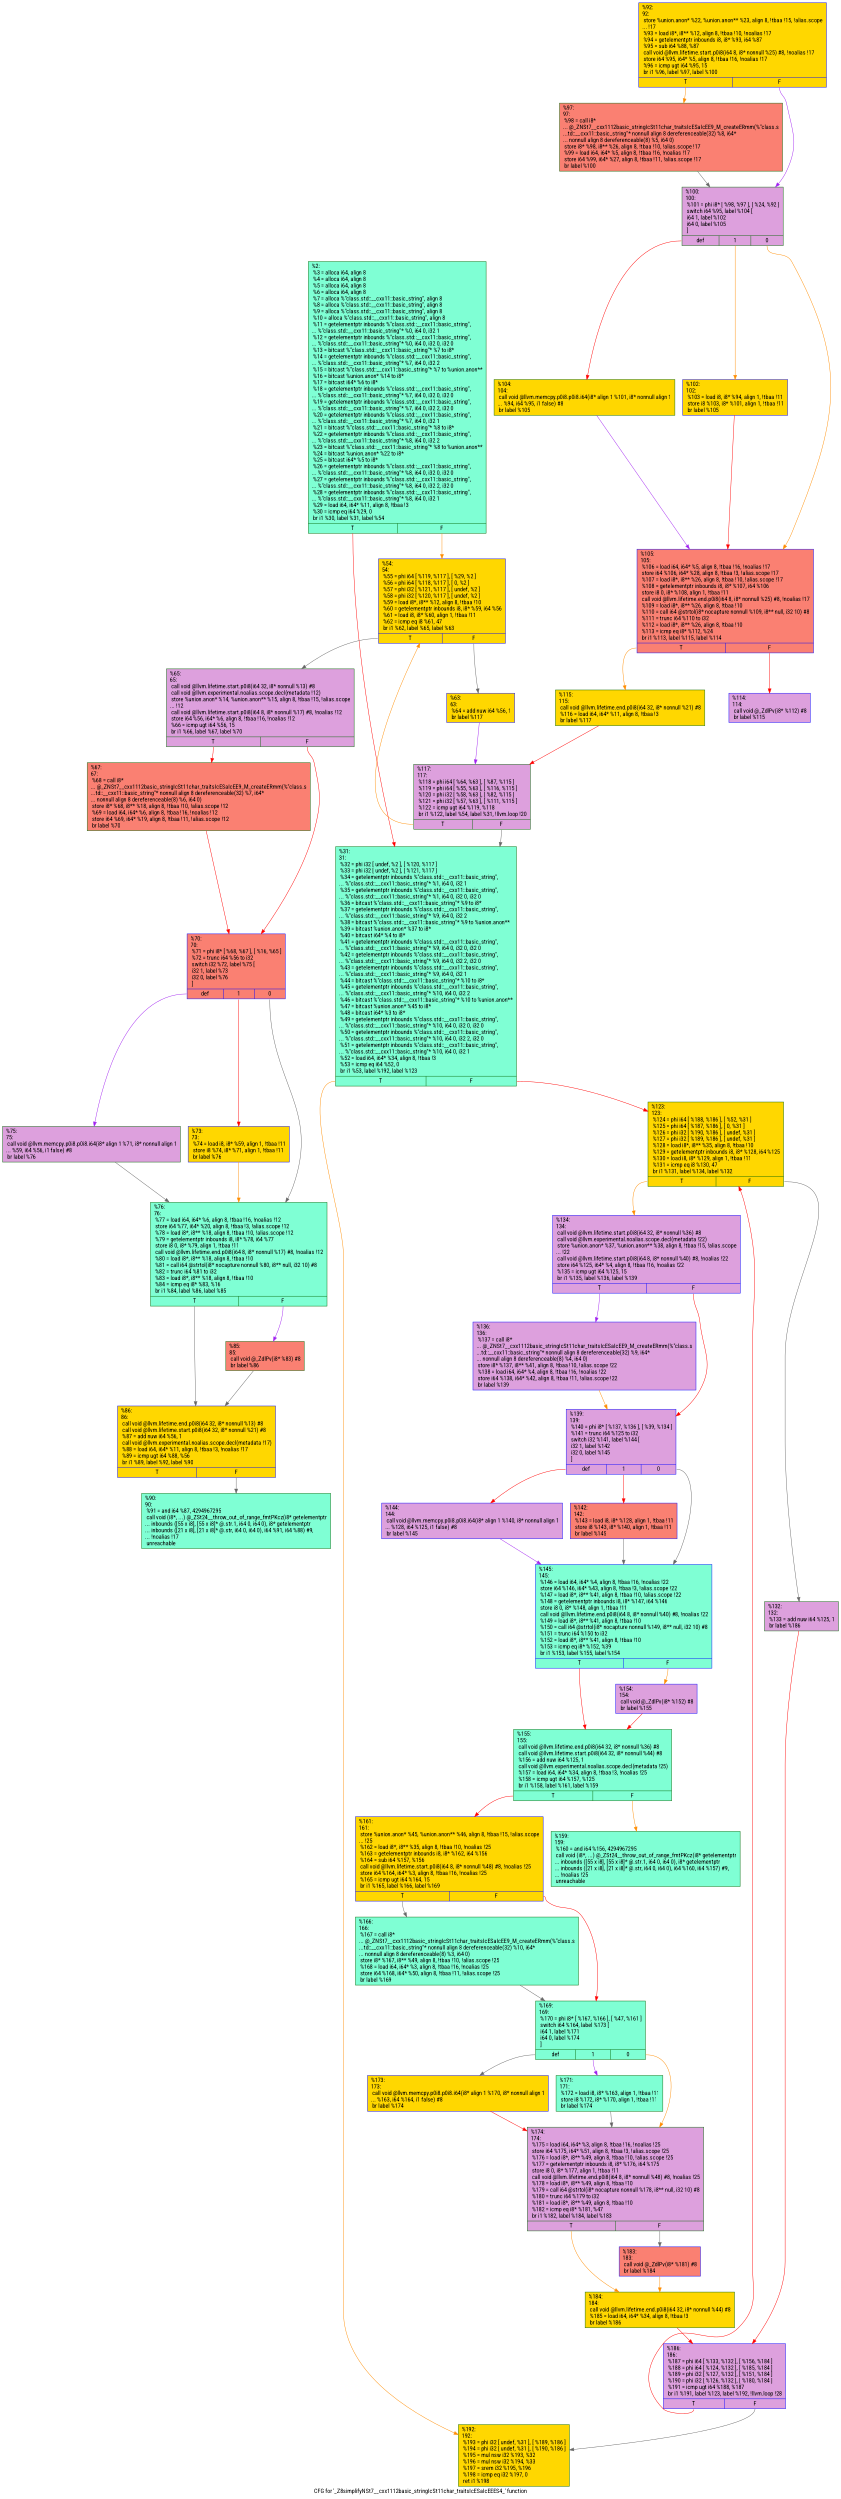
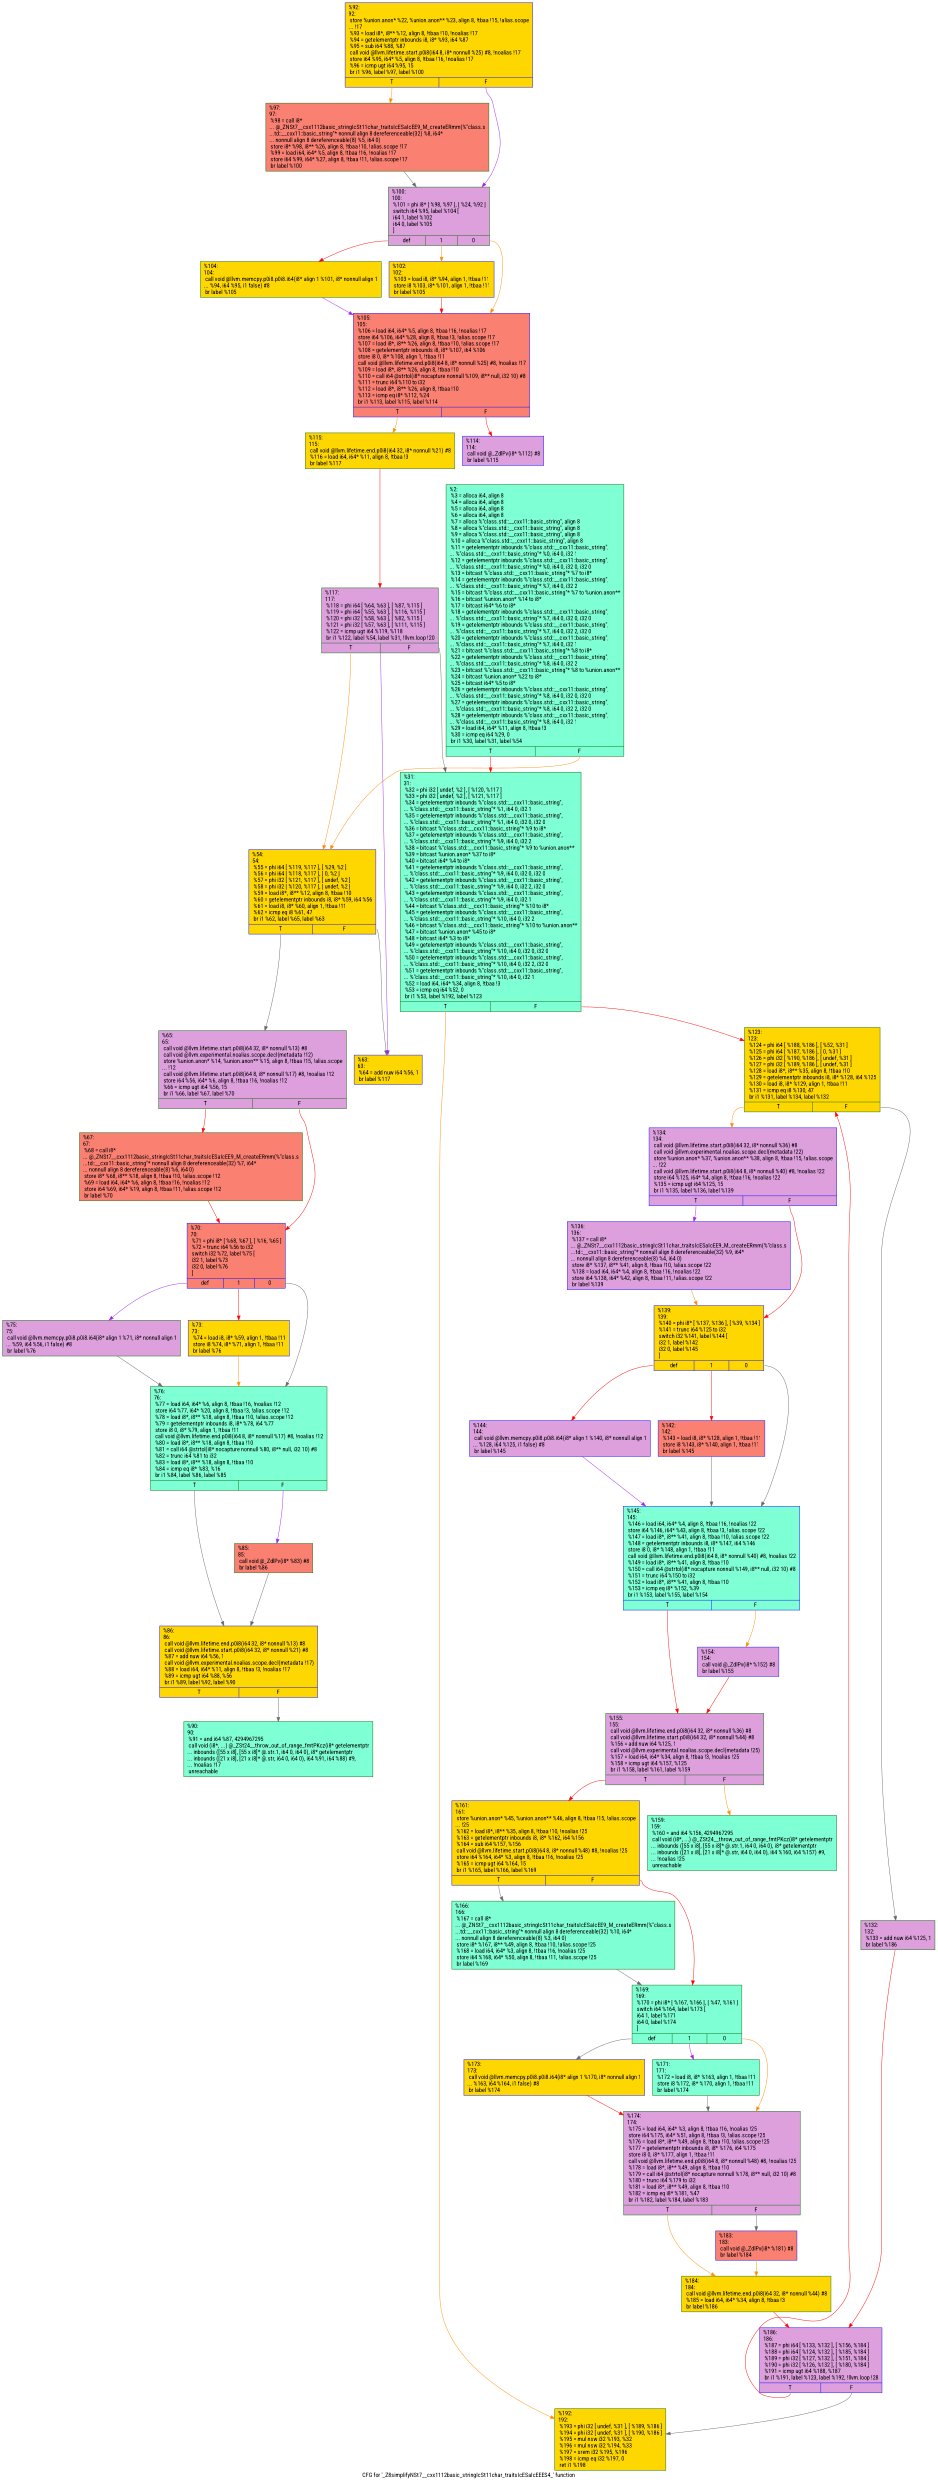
(478, 741) -> (384, 852)
(621, 1442) -> (709, 1338)
(593, 1765) -> (685, 1749)
